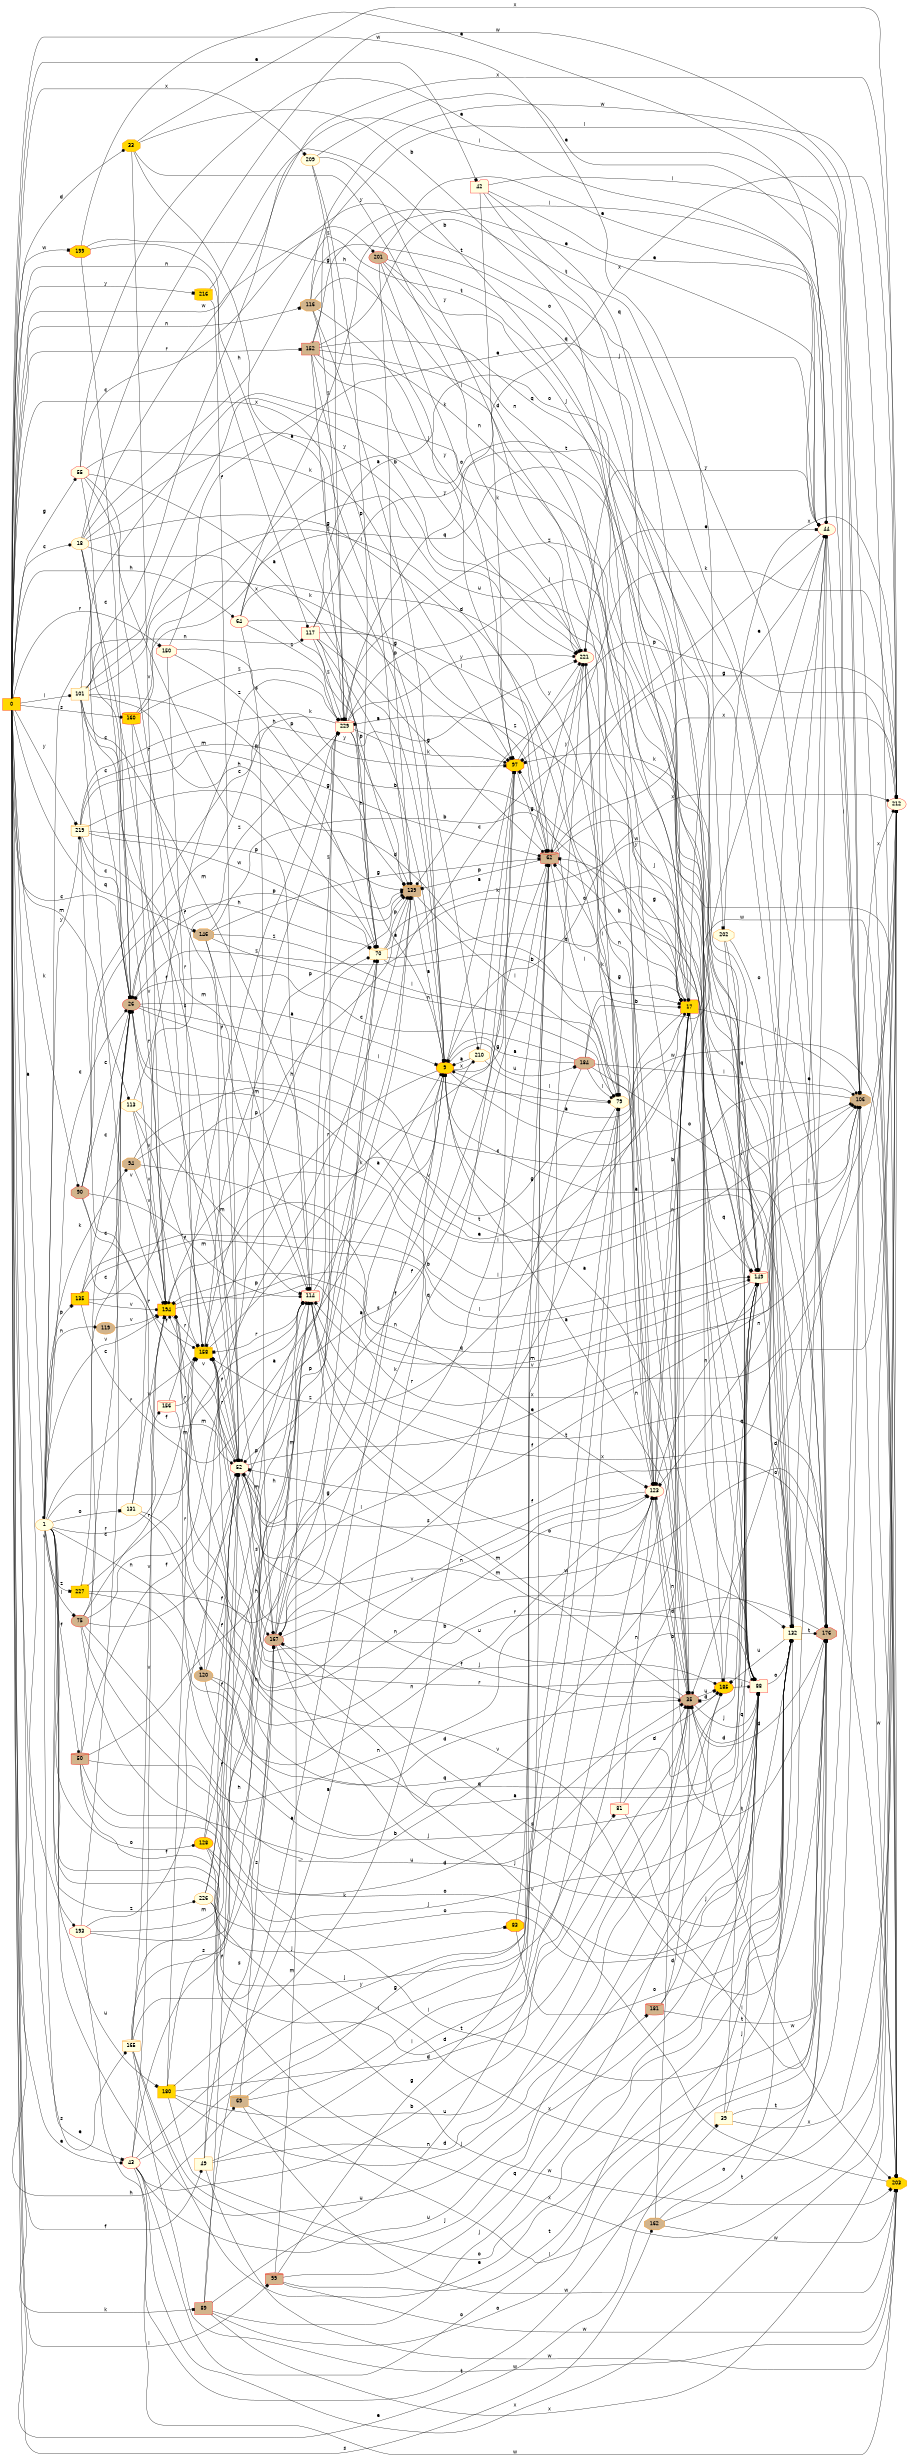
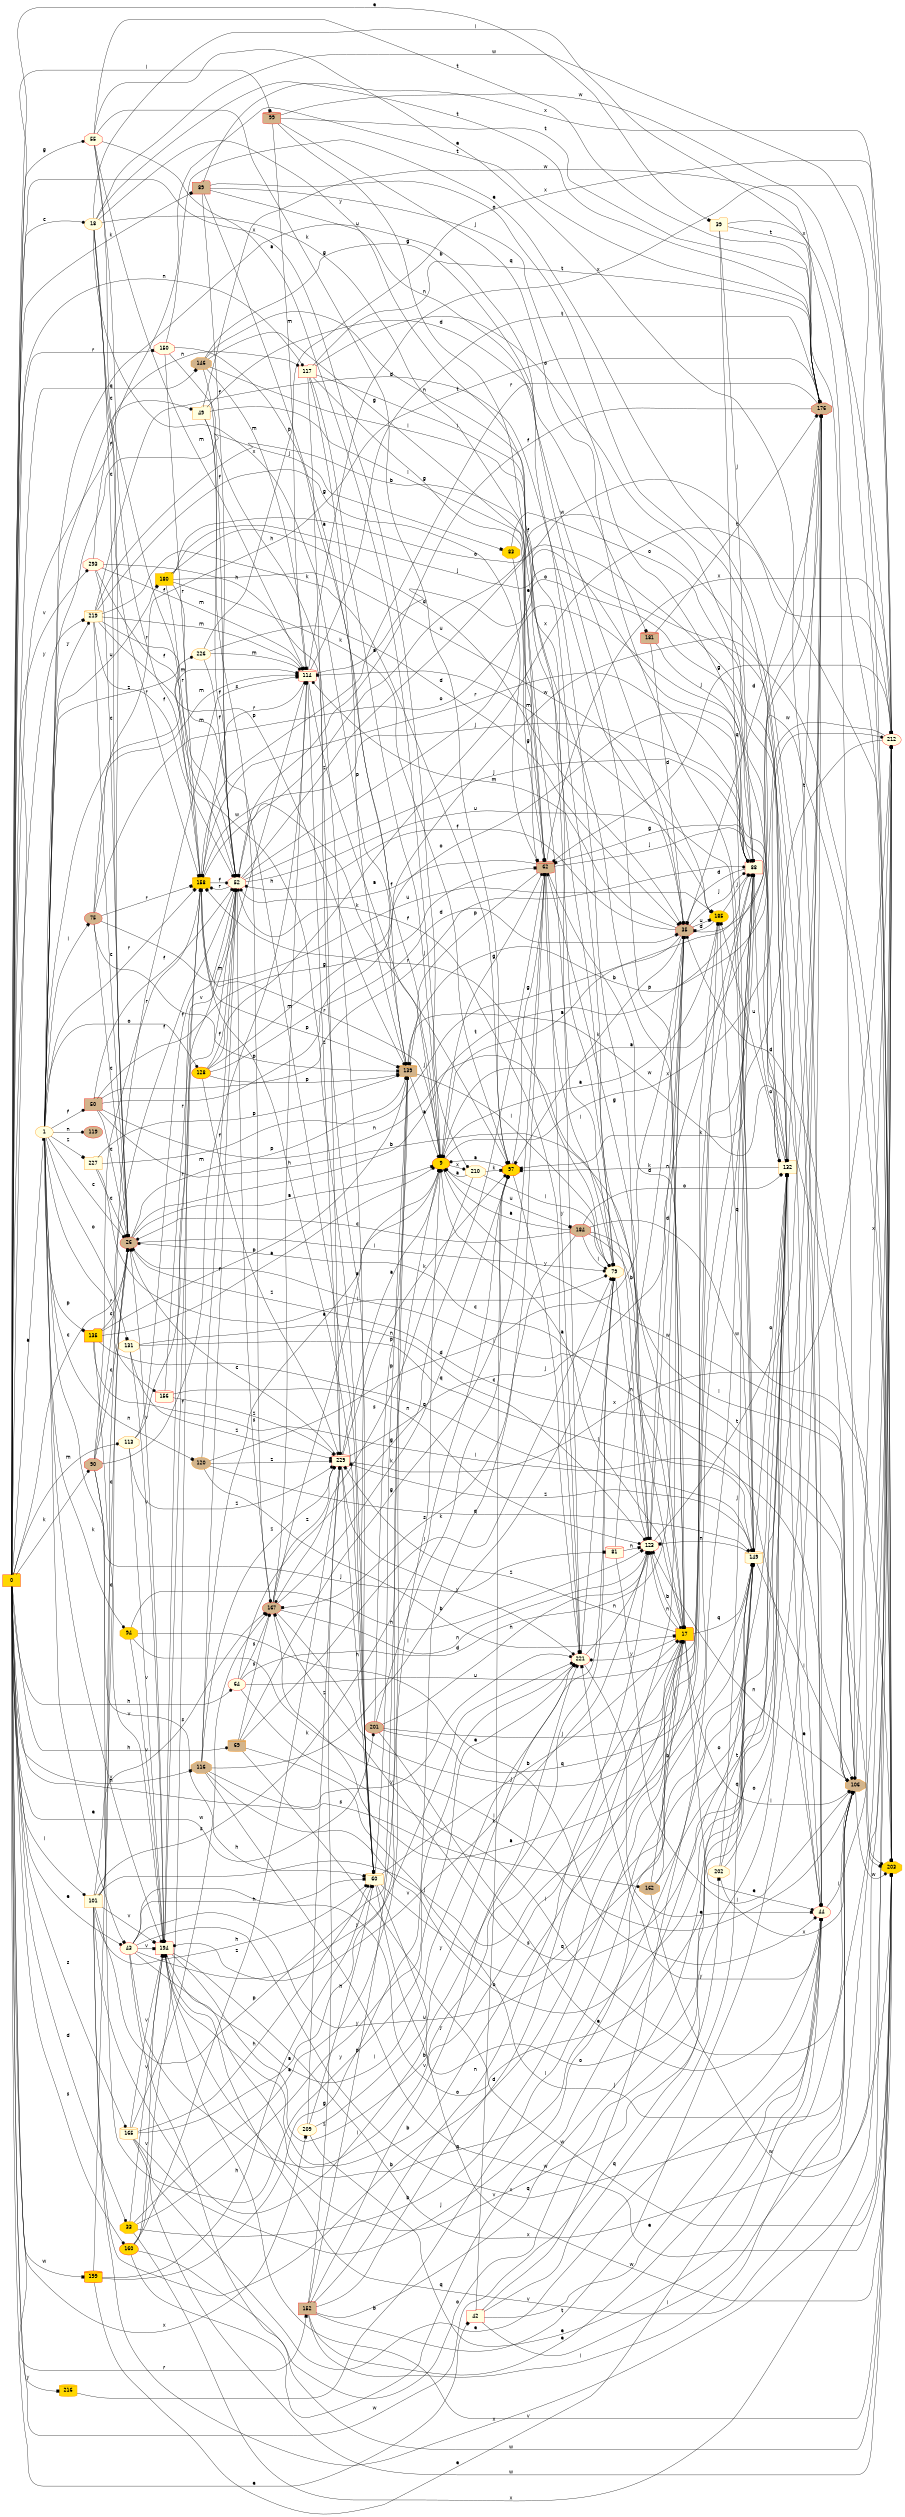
(80, 252) -> (93, 2277)
(307, 658) -> (249, 1262)
(131, 718) -> (129, 2249)
(228, 879) -> (219, 1327)
(378, 954) -> (374, 1879)
(131, 1164) -> (129, 1633)
none -> (821, 1253)
(759, 1277) -> (754, 1558)
(167, 1310) -> (164, 1949)
(136, 1324) -> none
(106, 1328) -> (93, 1132)
(498, 1573) -> (494, 773)
(80, 1592) -> (93, 1164)
(724, 1687) -> (719, 917)
(80, 1759) -> (93, 1105)
(515, 1925) -> (511, 552)
(80, 1931) -> (93, 565)
